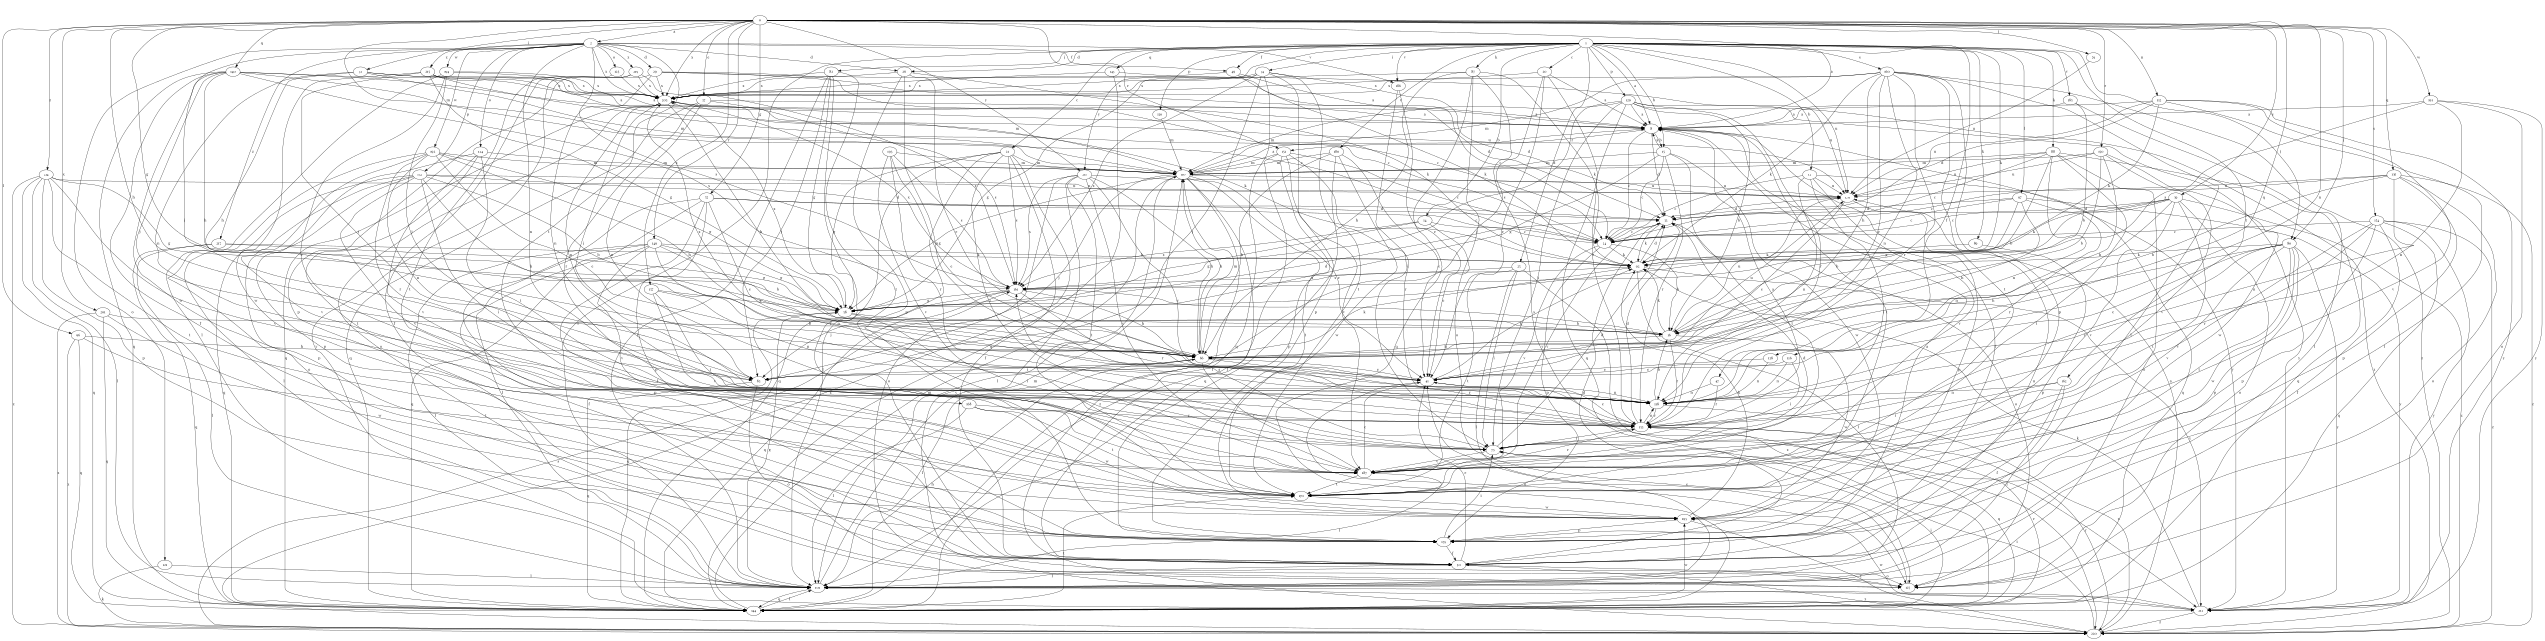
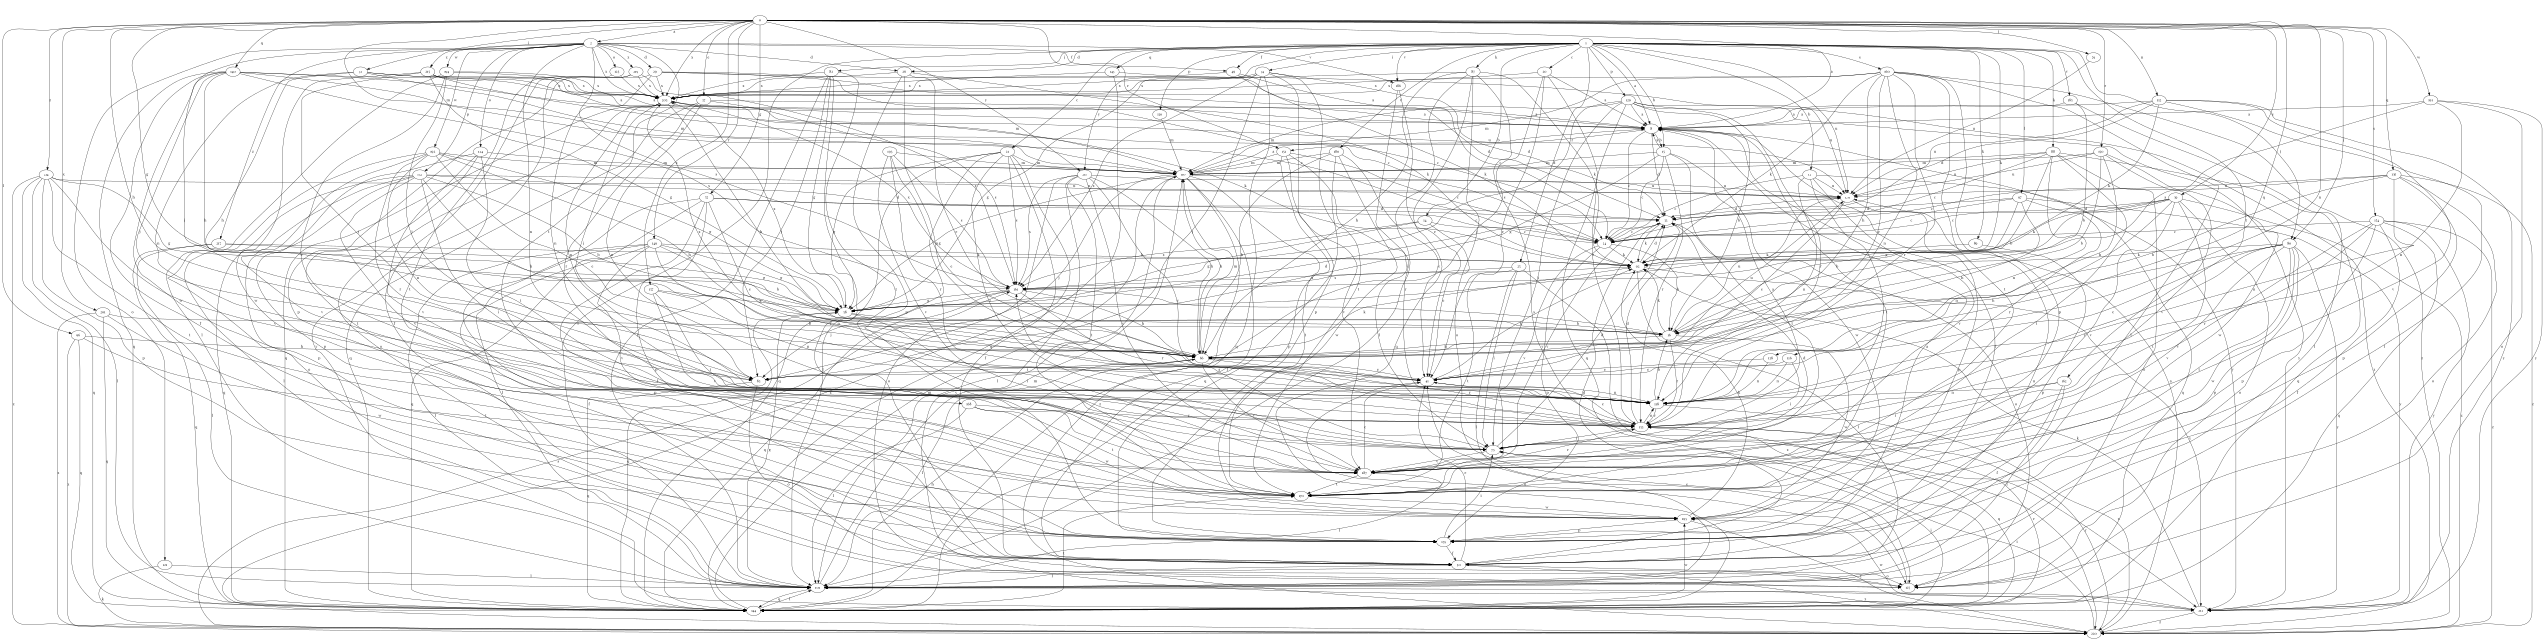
(1317, 254) -> none
(1717, 381) -> none
(1109, 406) -> (1266, 400)
